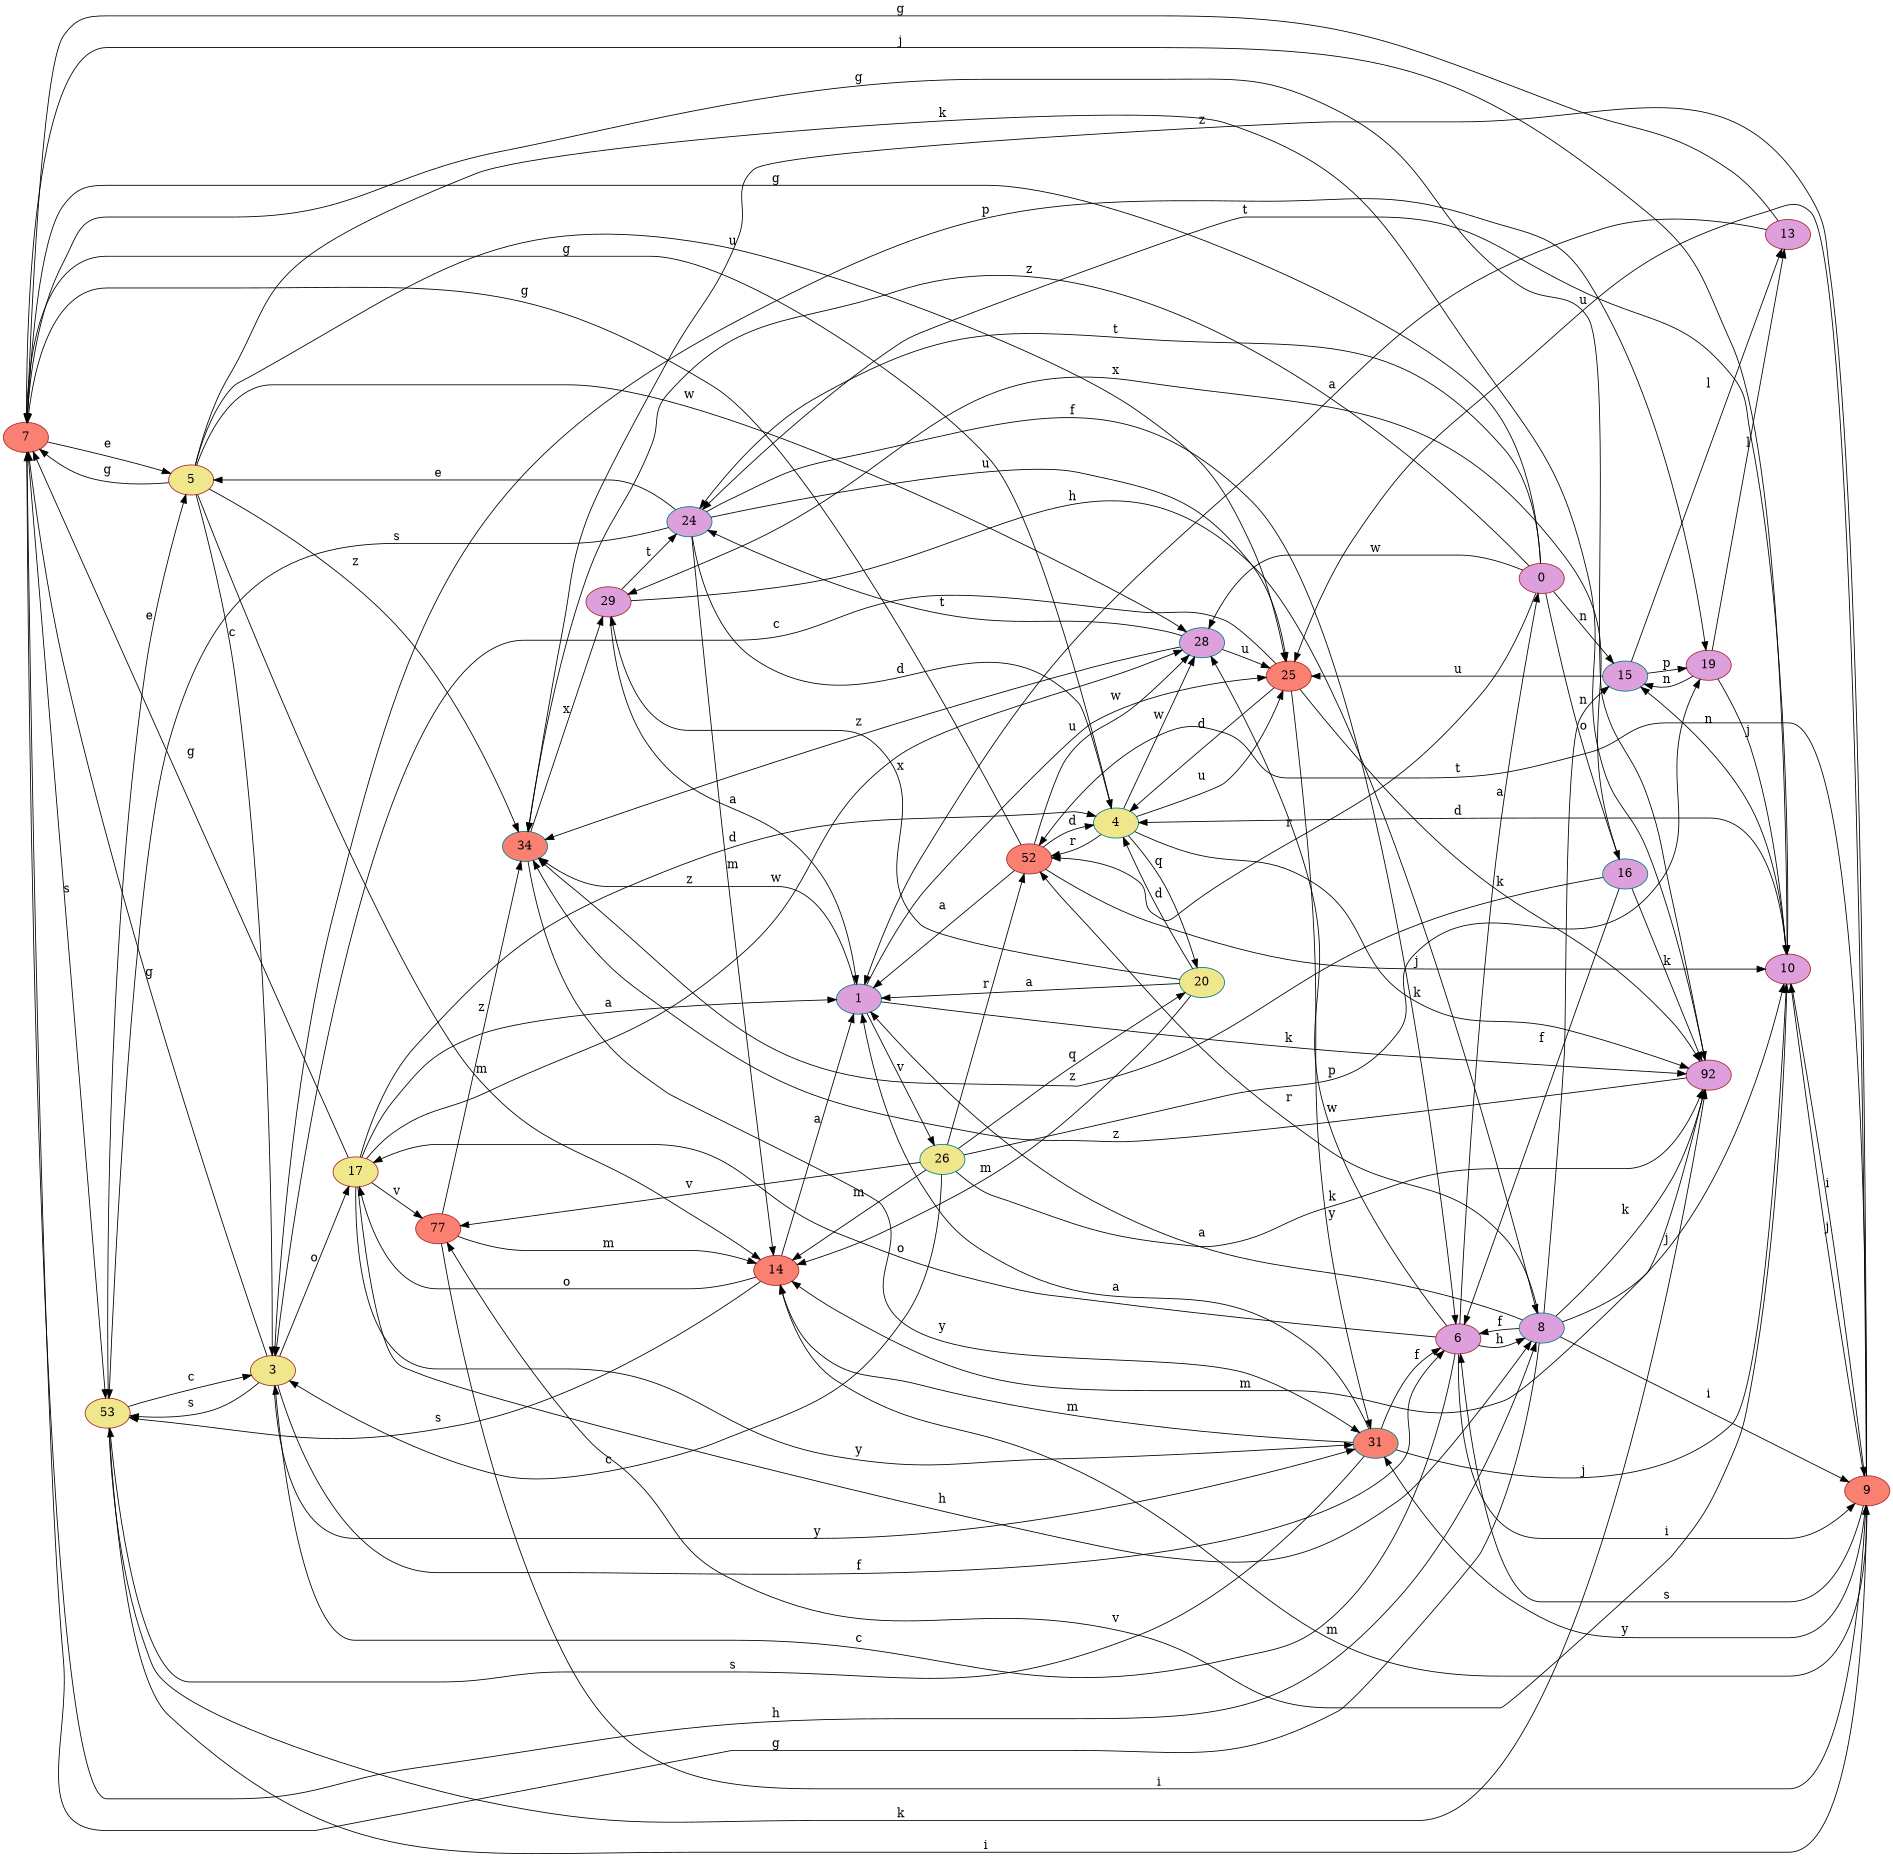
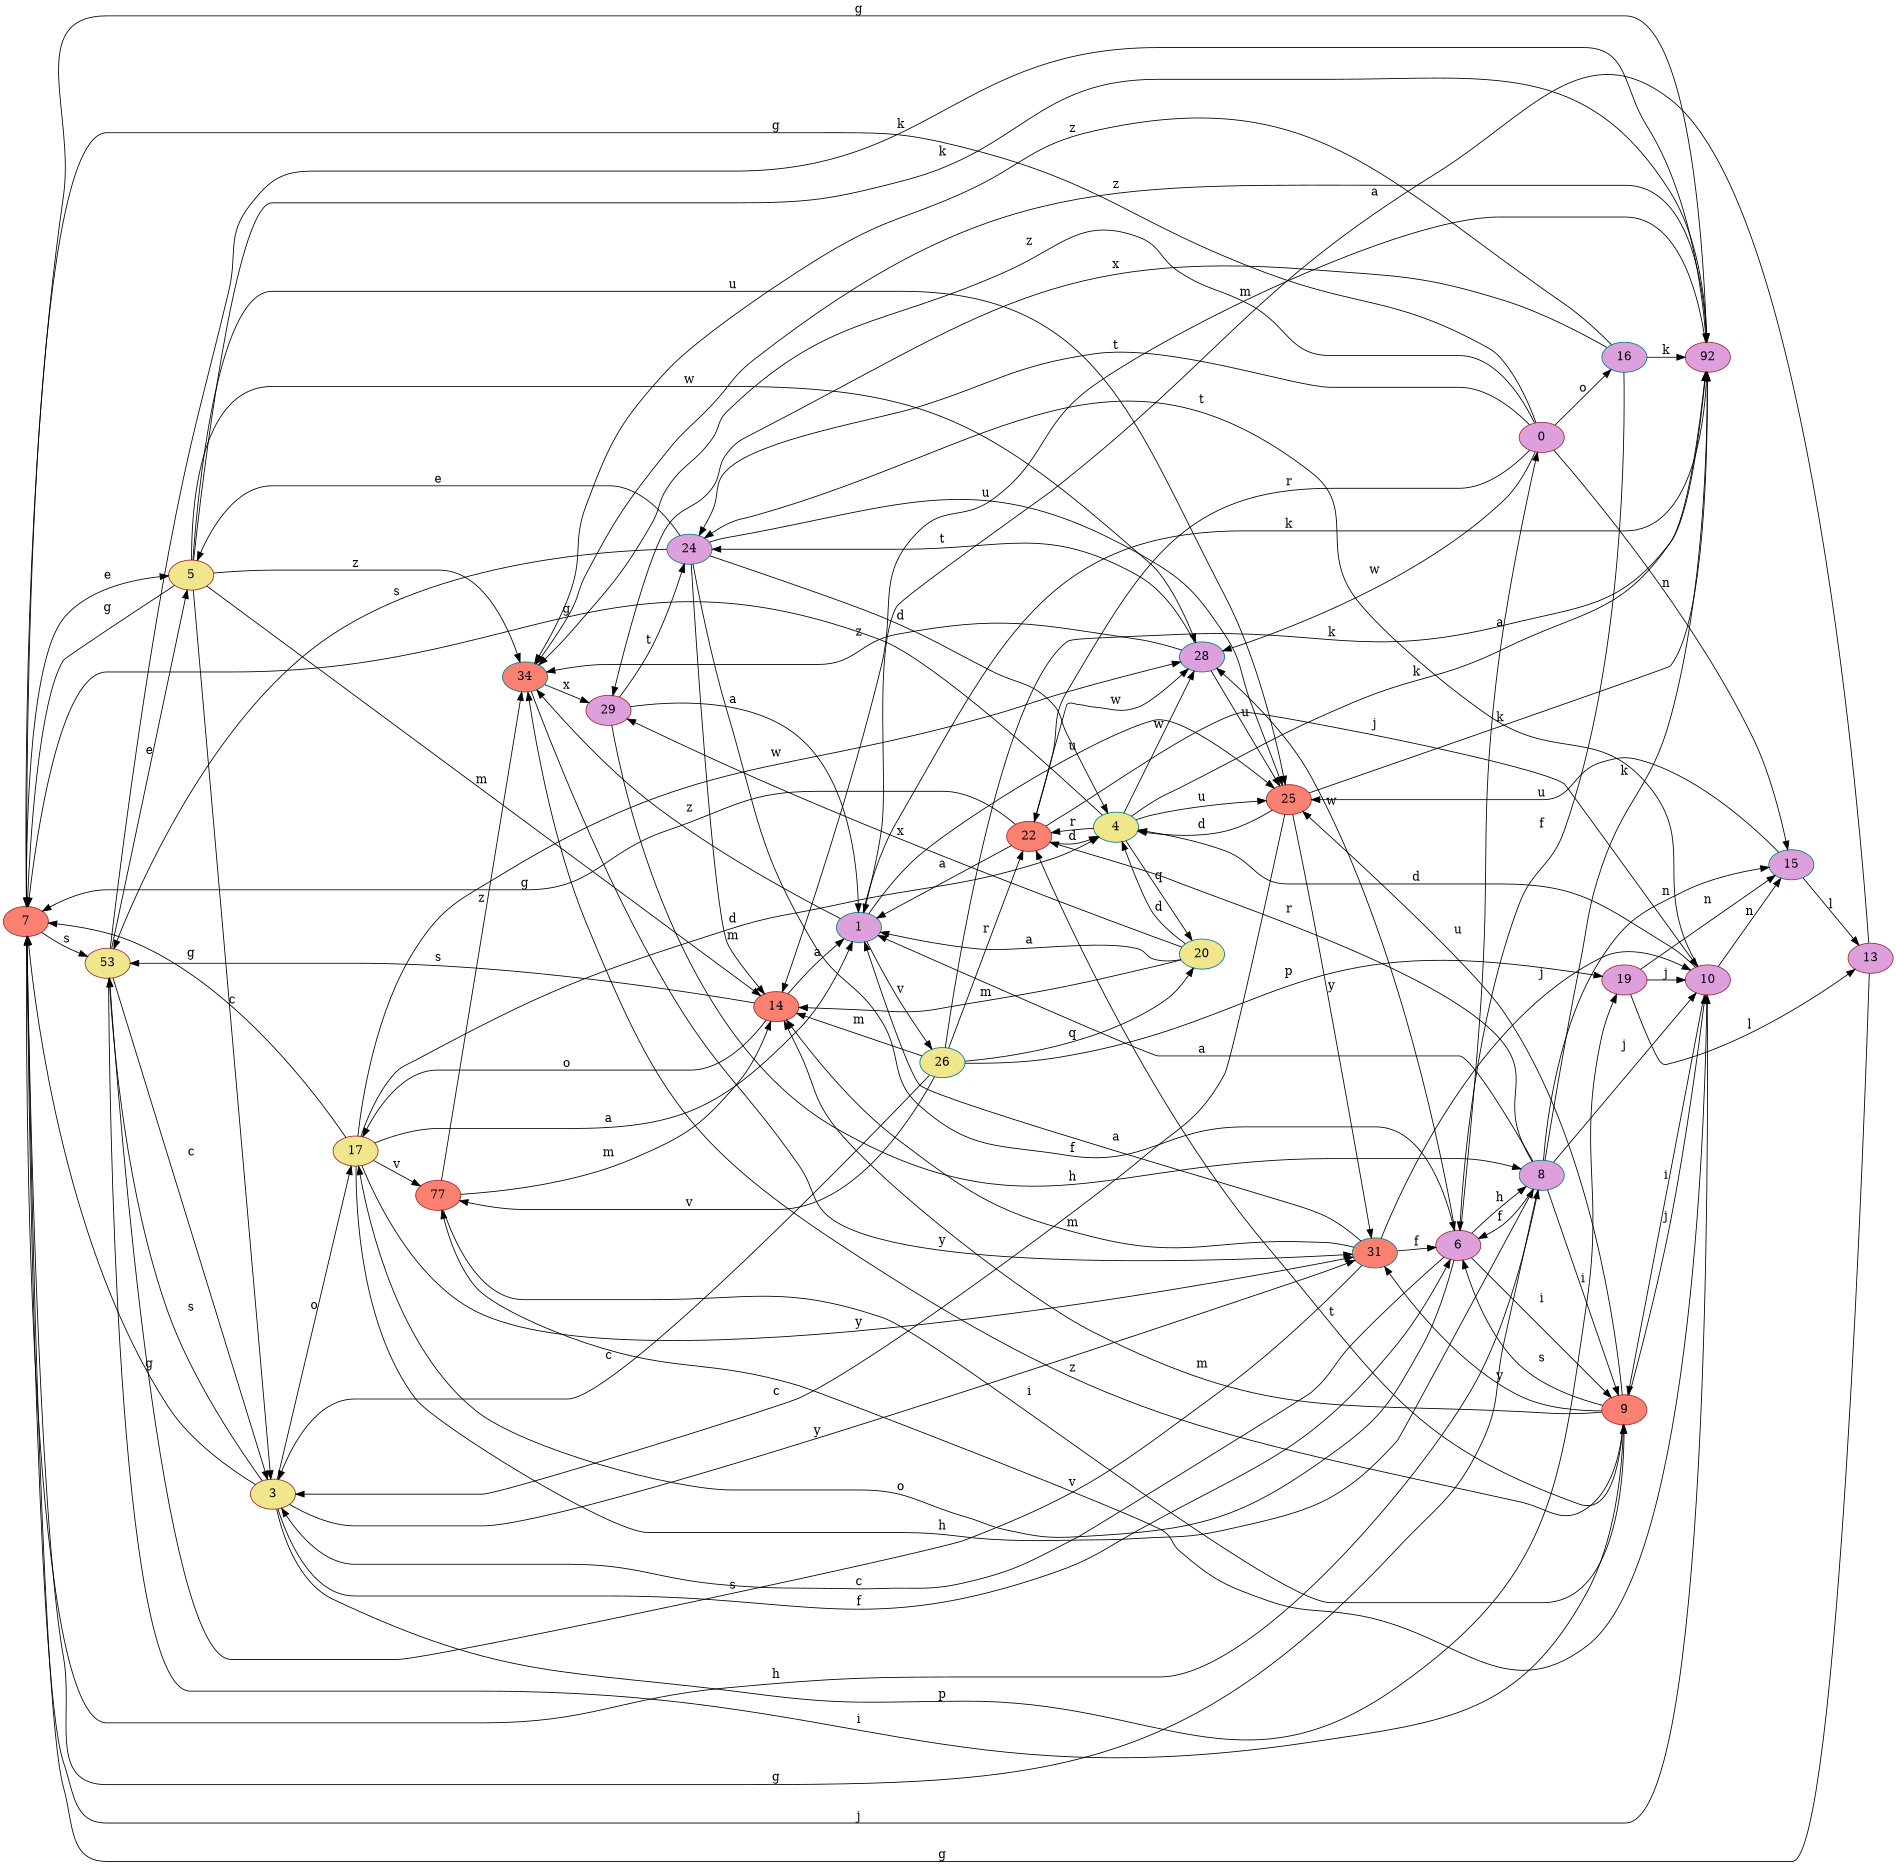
(1663, 671) -> none
(1029, 859) -> (1029, 836)
